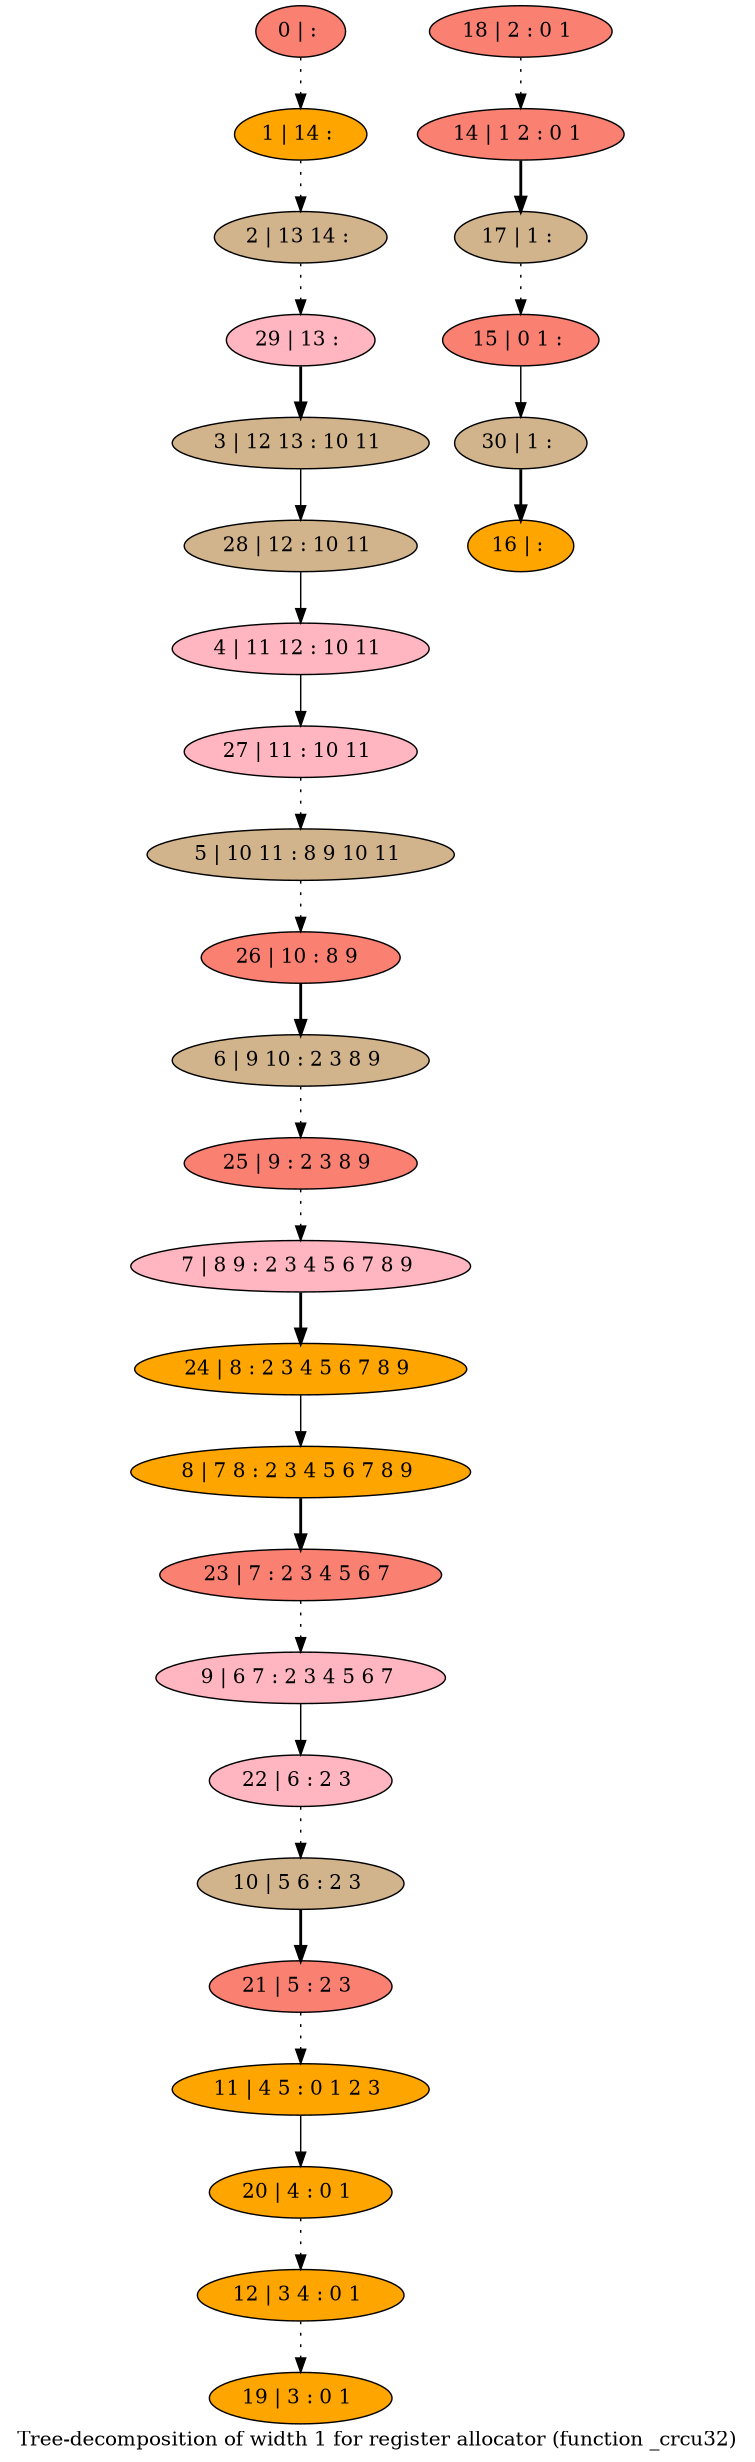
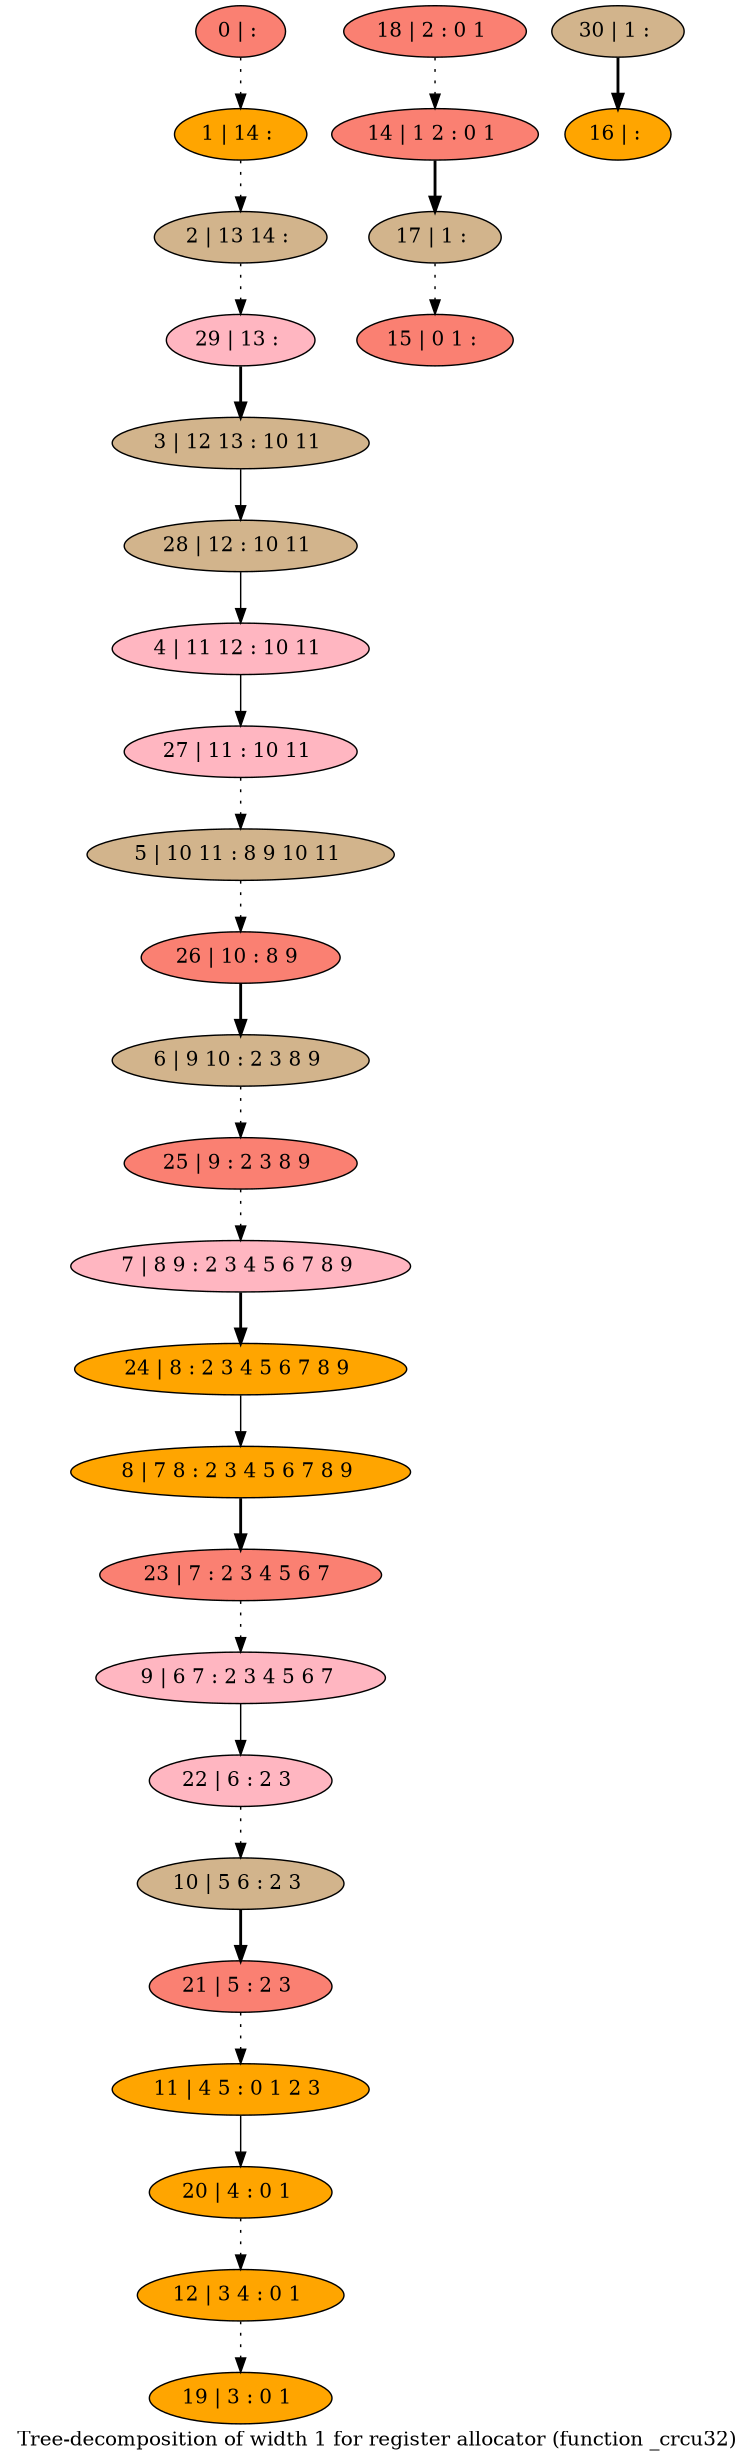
(521, 385) -> none
